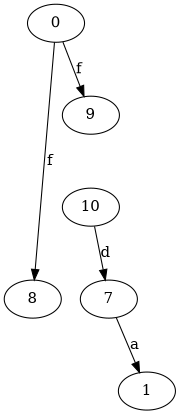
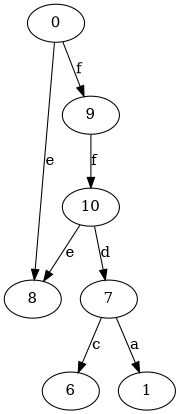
none -> (91, 156)
(50, 161) -> (50, 161)
none -> (65, 249)
none -> (71, 391)
